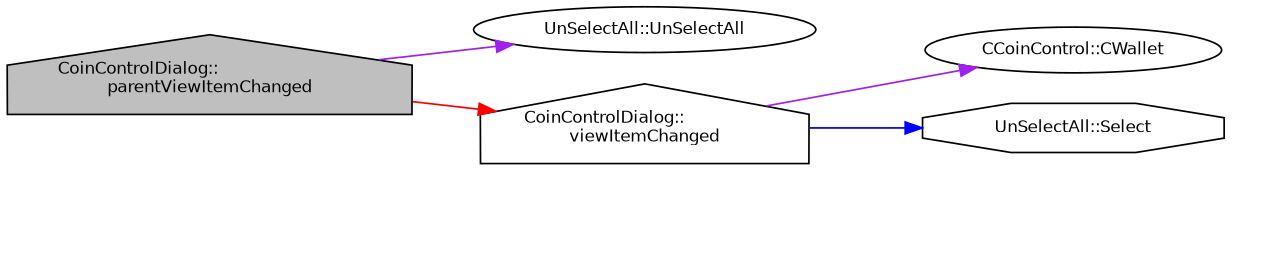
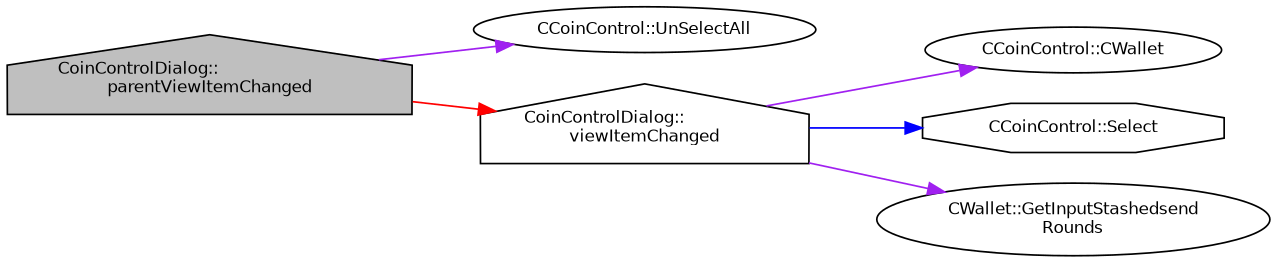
(645, 30) -> (645, 30)
(1073, 128) -> (1073, 128)
none -> (1073, 219)
